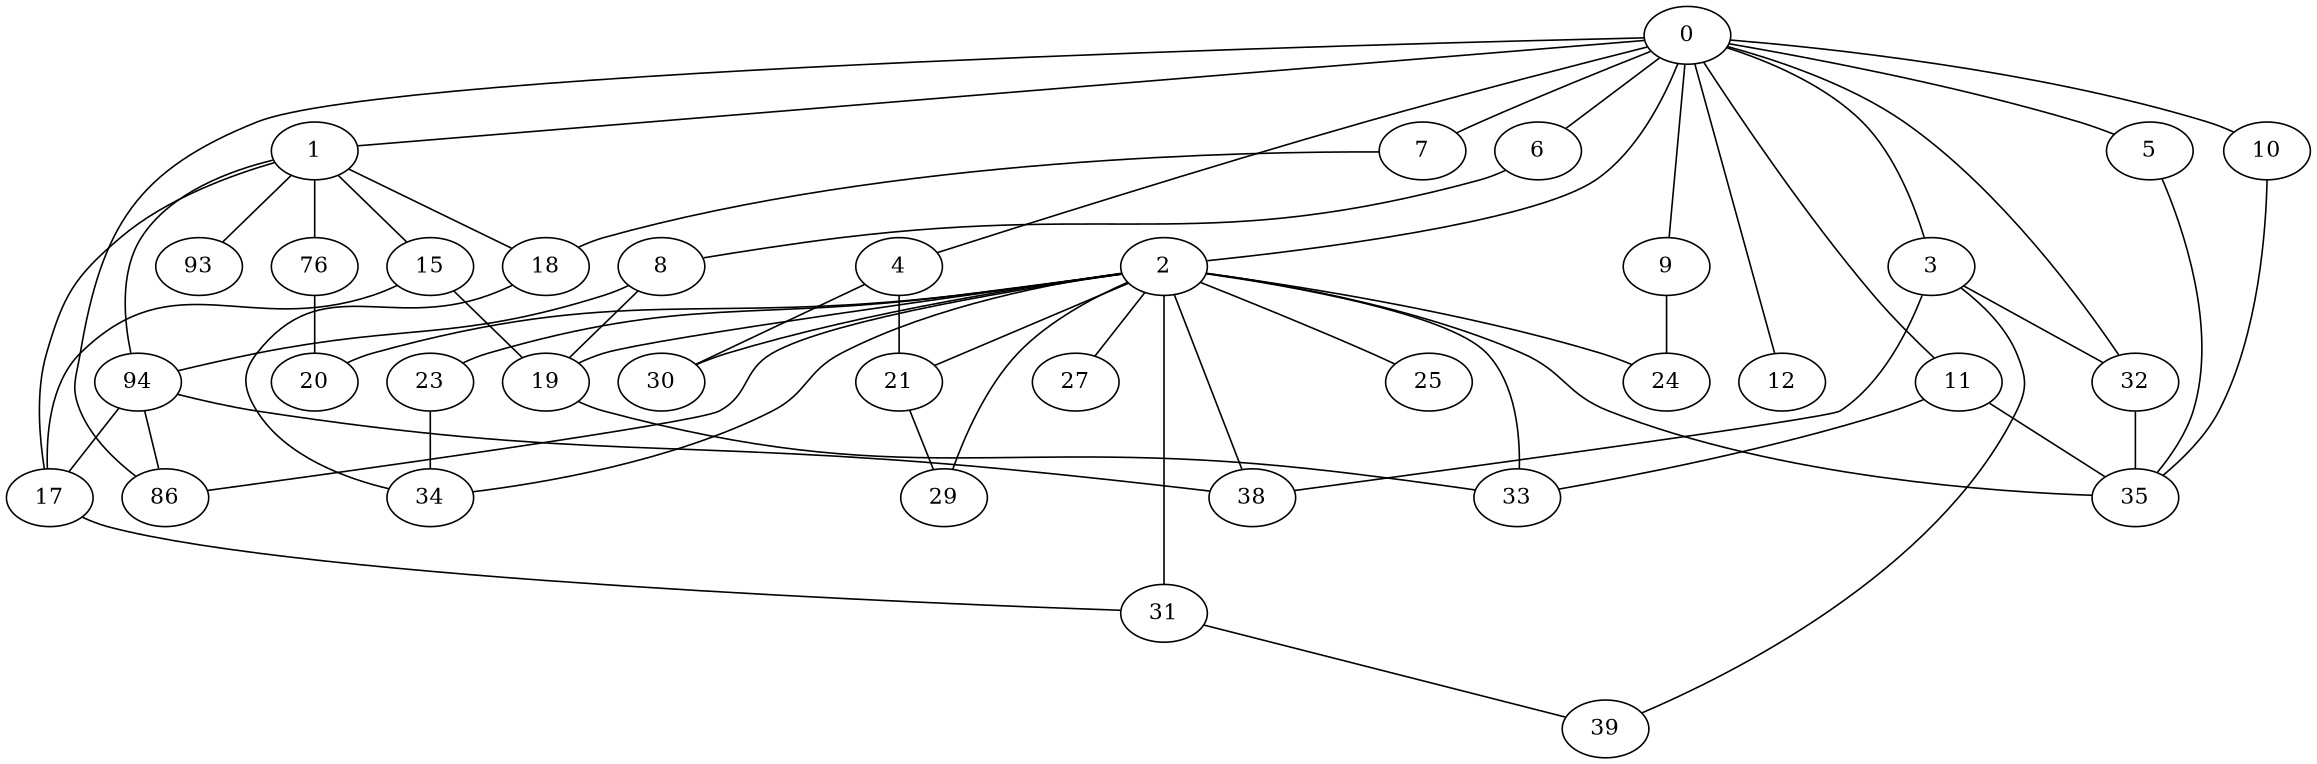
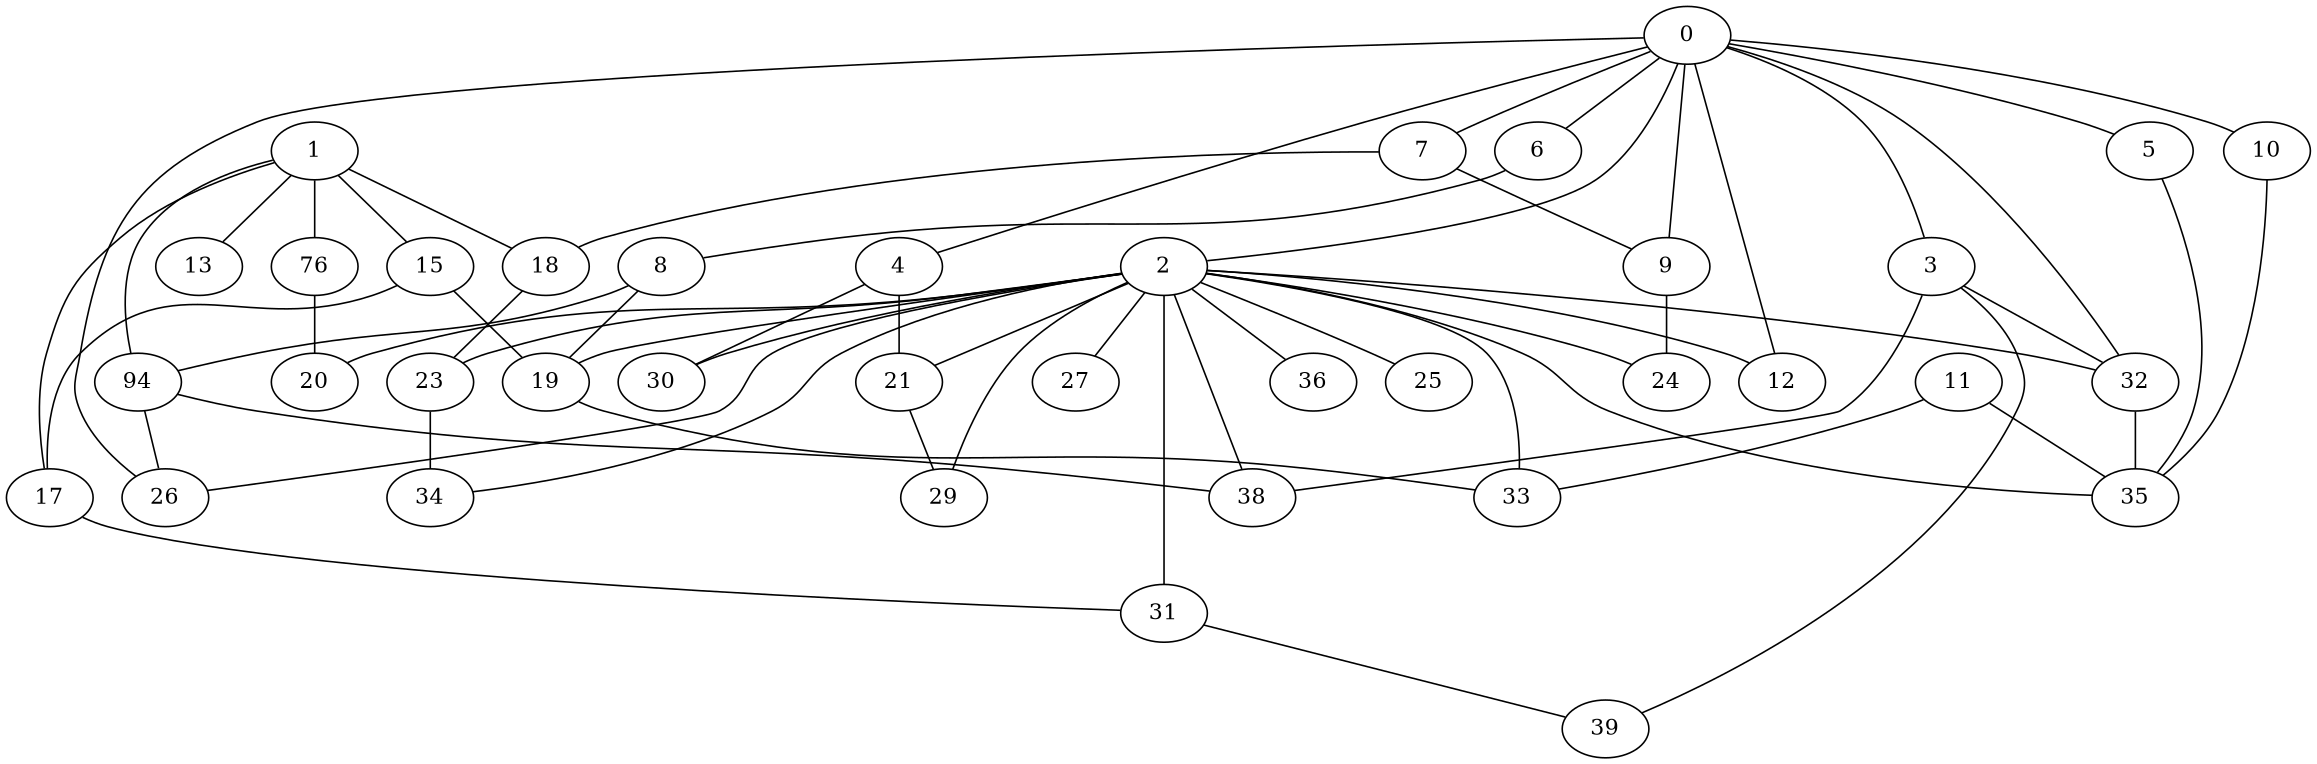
(1001, 93) -> none
none -> (1548, 211)
(1811, 216) -> none
(199, 267) -> (199, 267)
none -> (1481, 300)
none -> (1653, 306)
(276, 334) -> (502, 311)
none -> (1313, 382)
(89, 446) -> none
(165, 498) -> (165, 498)
